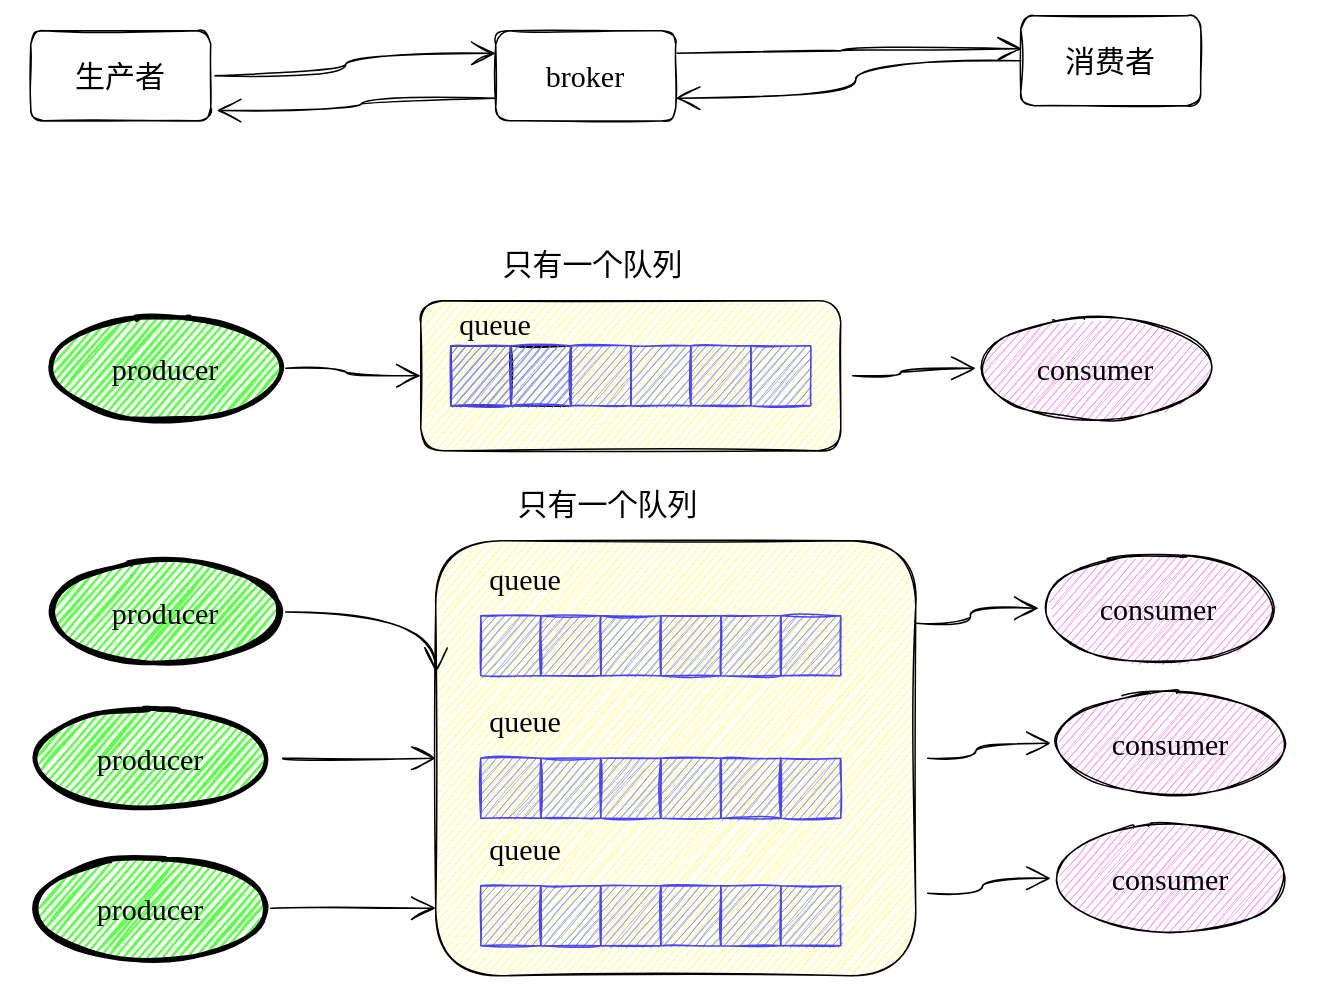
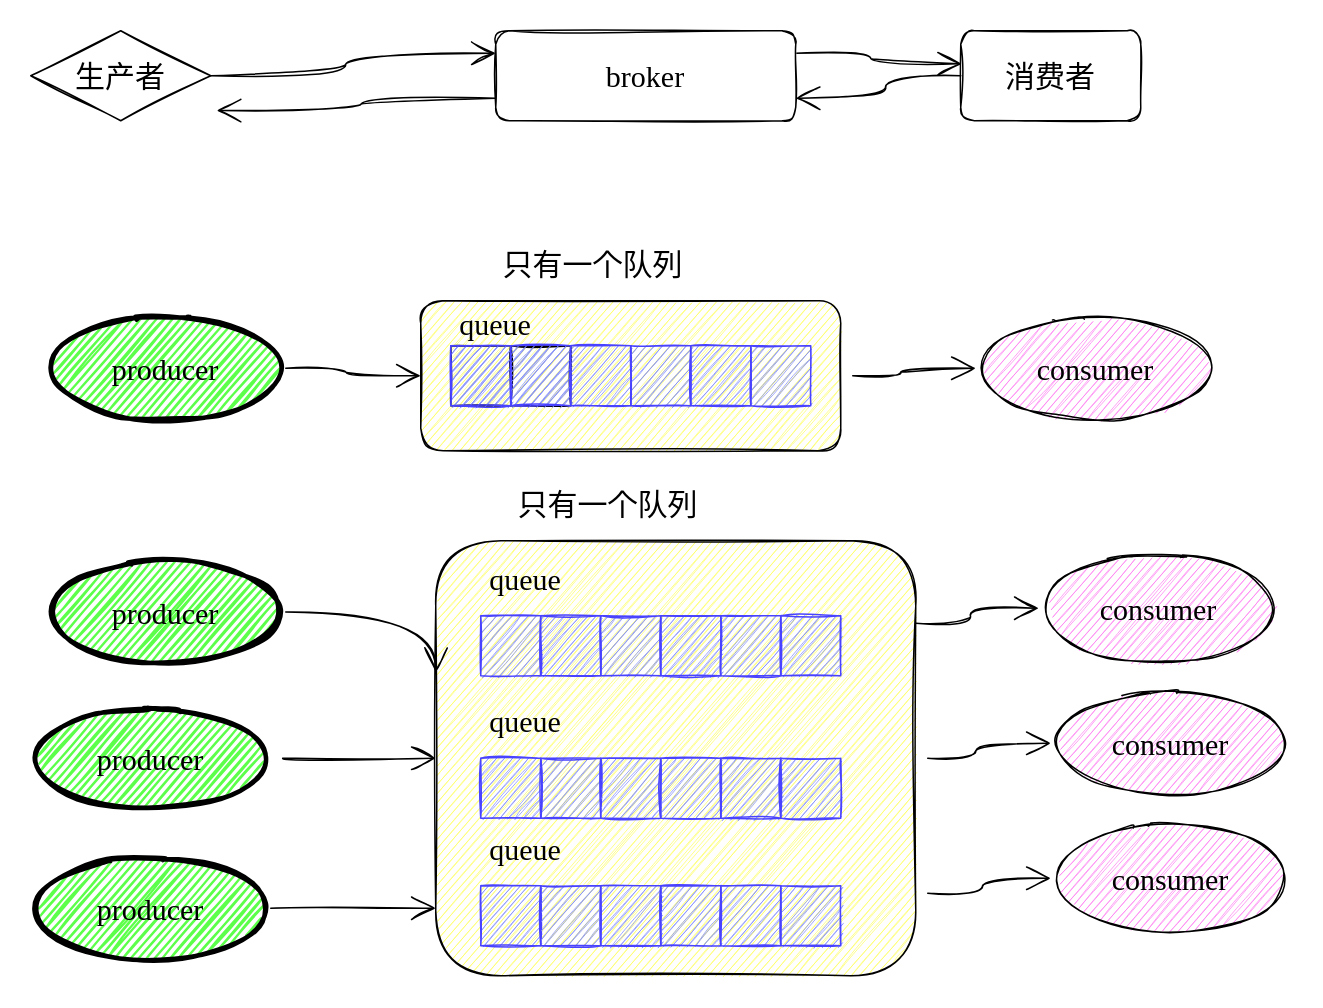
(1111, 61) -> (1051, 76)
(121, 76) -> (121, 76)
(586, 76) -> (646, 76)
